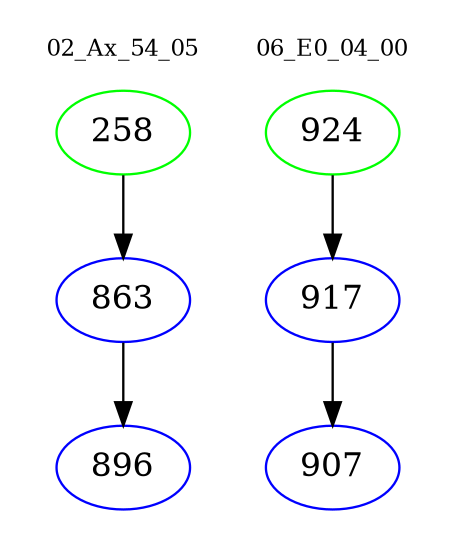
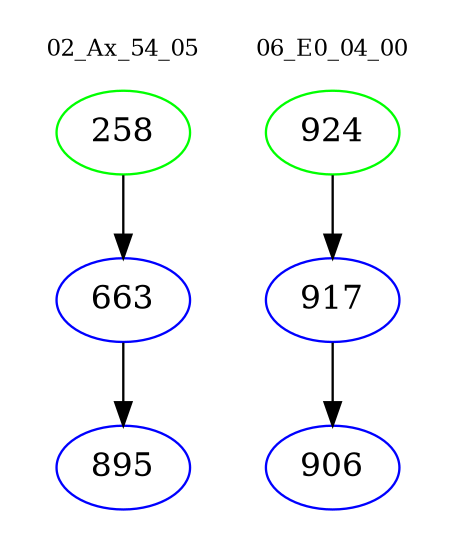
(123, 300) -> (123, 300)
(123, 468) -> (123, 468)
(333, 468) -> (333, 468)
